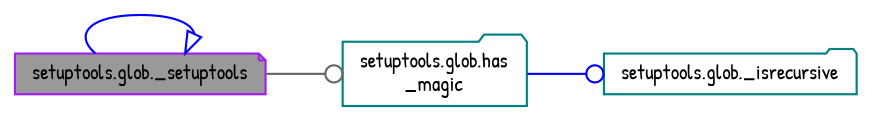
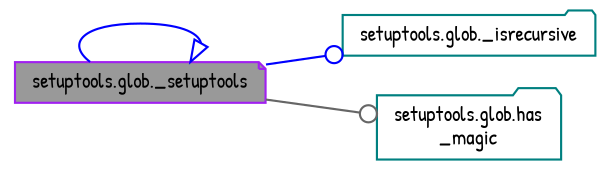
(557, 74) -> (296, 60)
